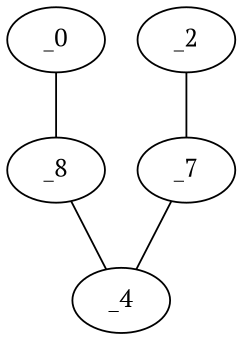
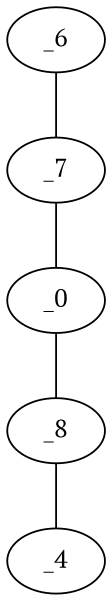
(186, 40) -> (56, 40)
(154, 235) -> (56, 235)
